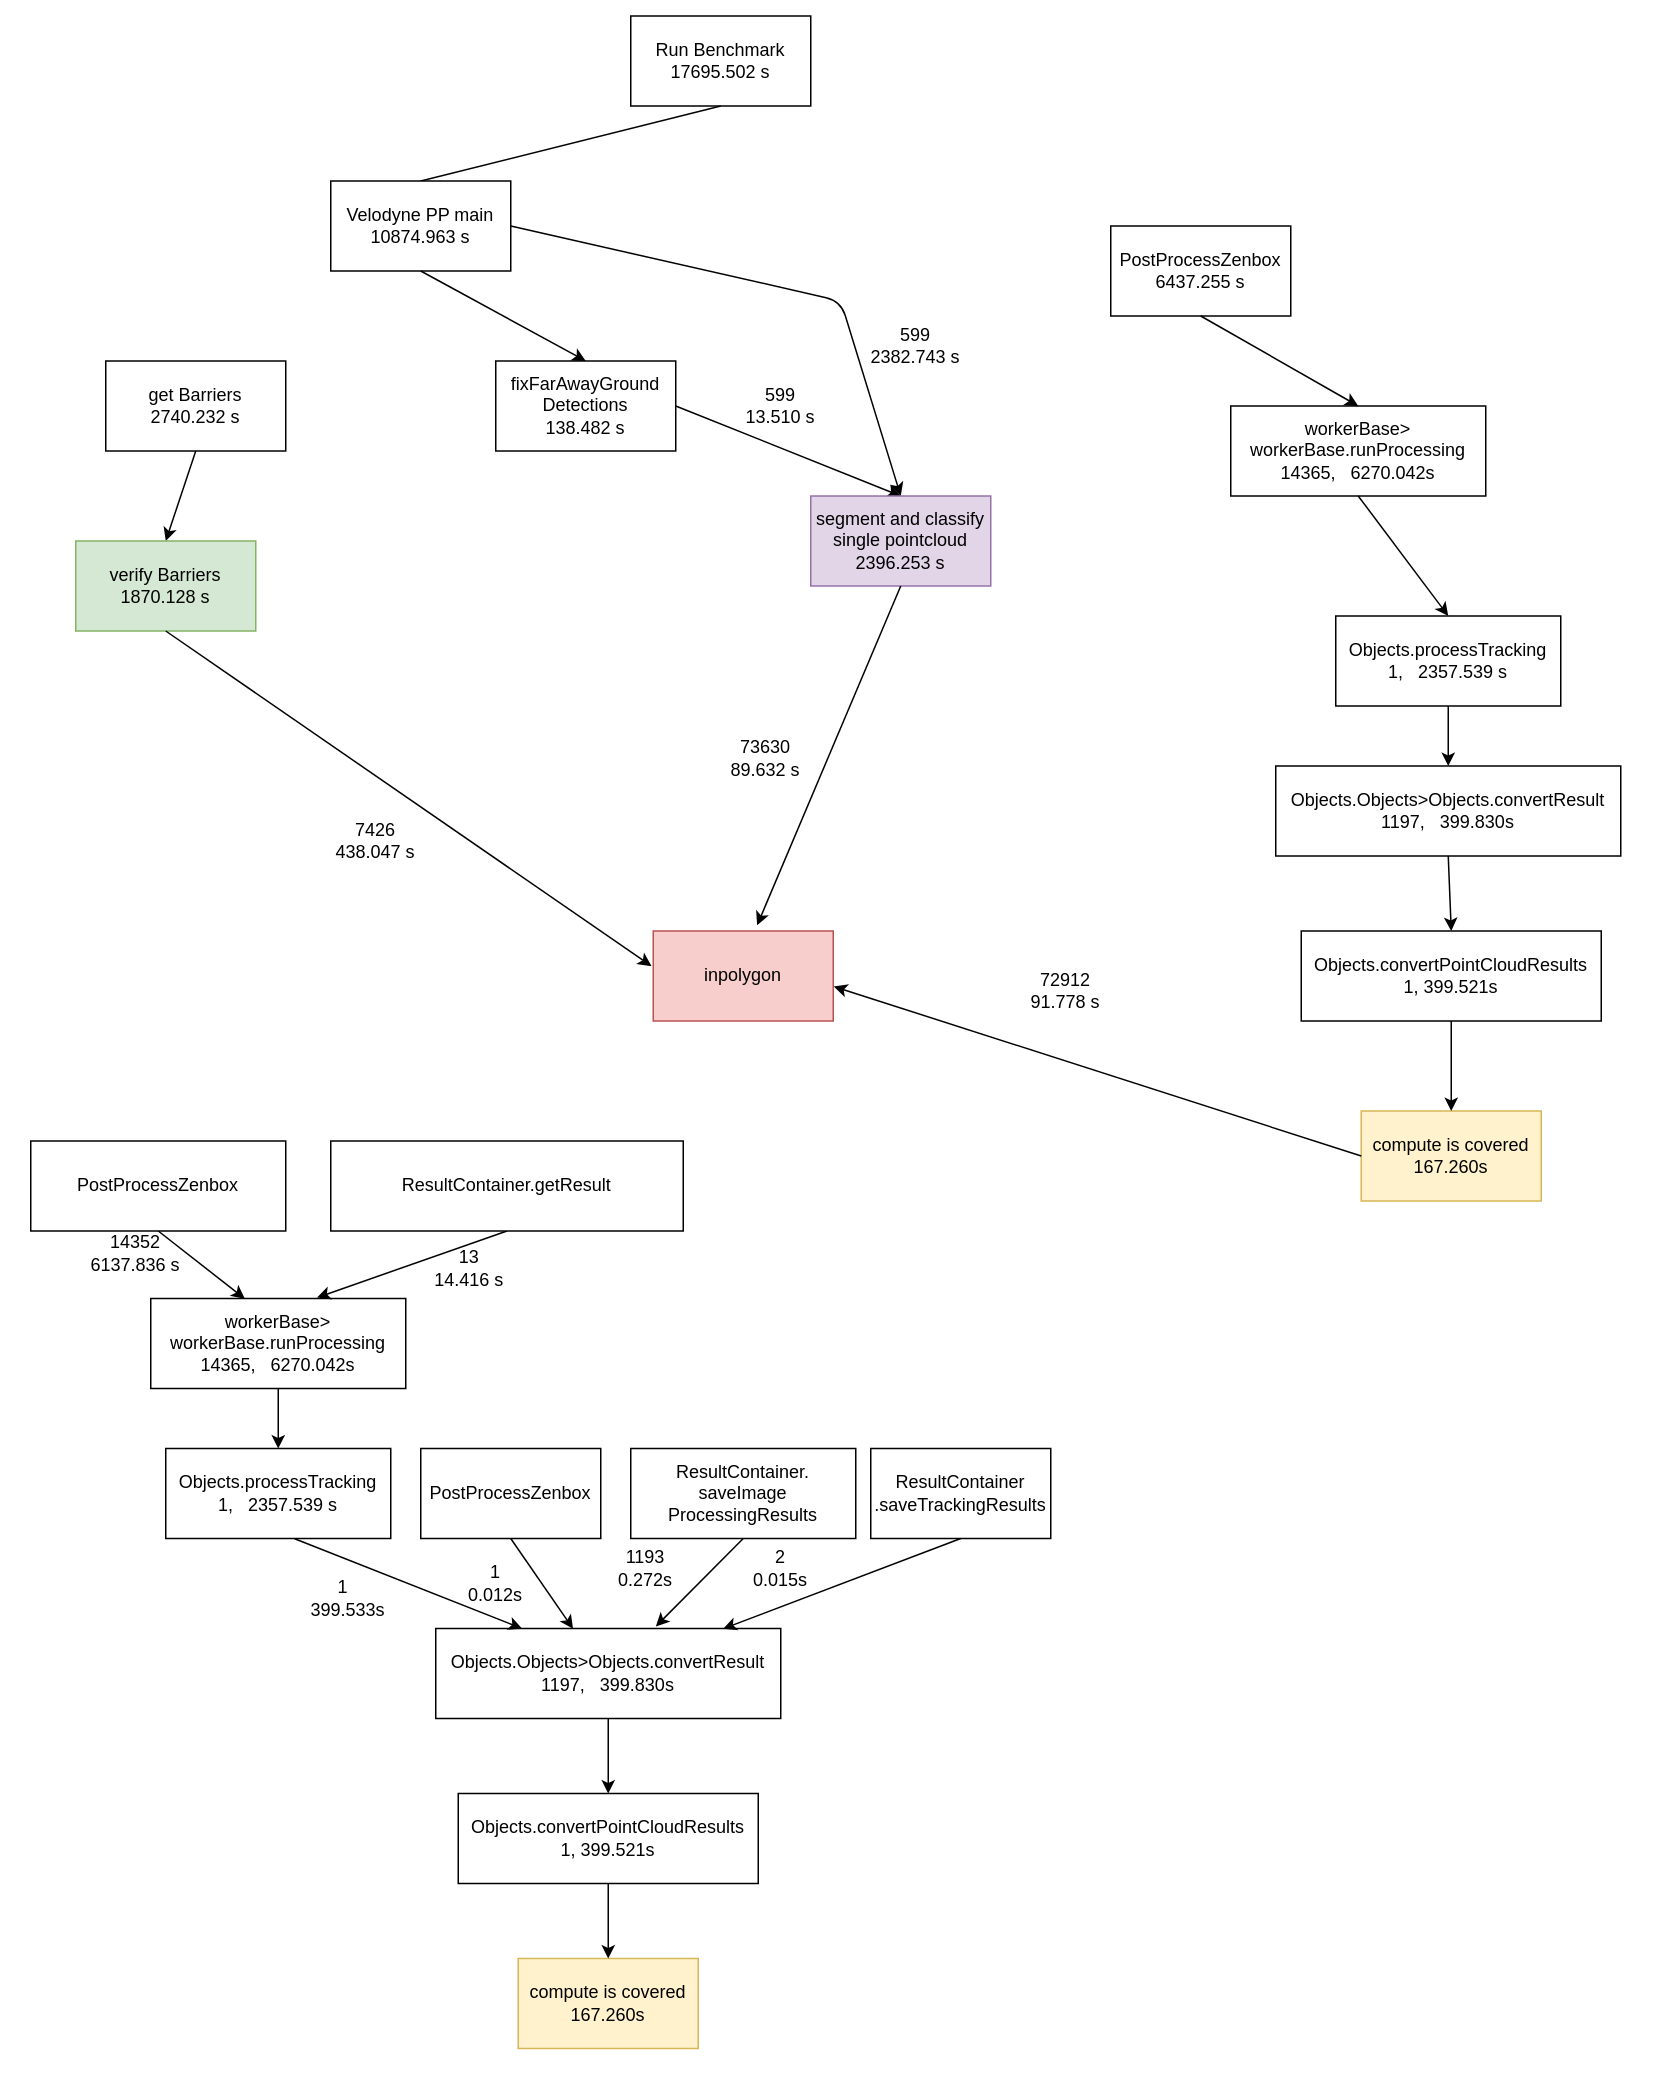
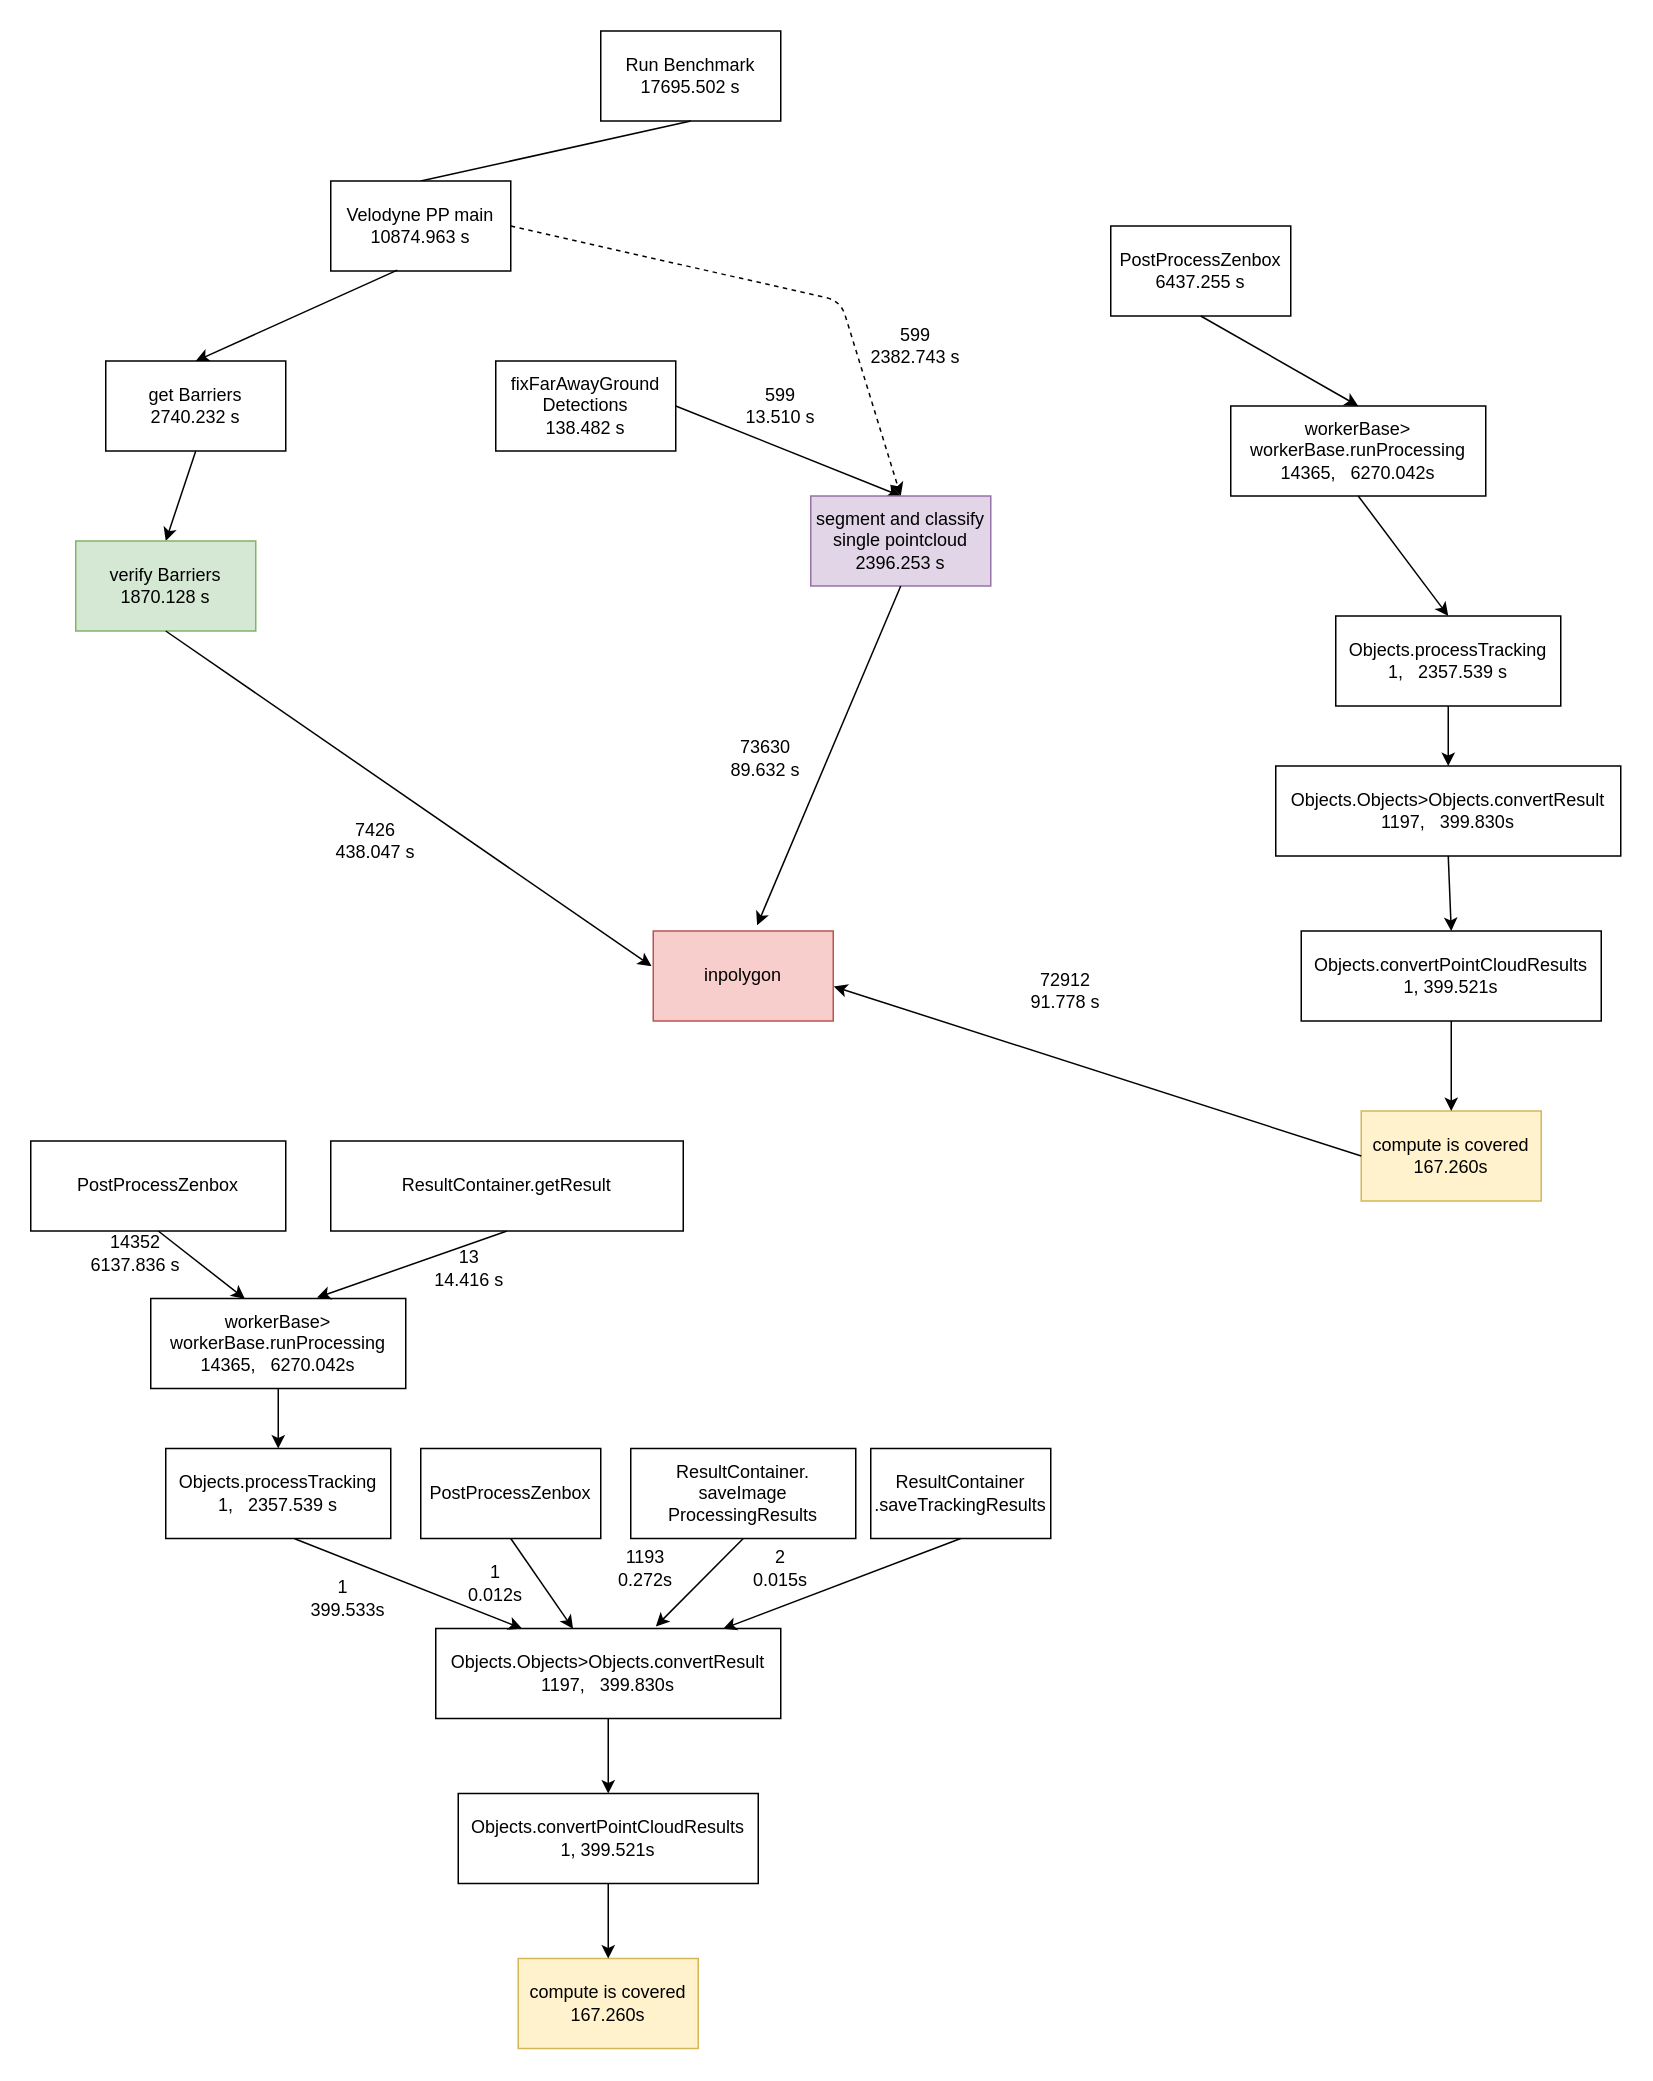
(721, 61) -> (691, 76)
(766, 284) -> (766, 284)
(499, 313) -> none
none -> (300, 314)
